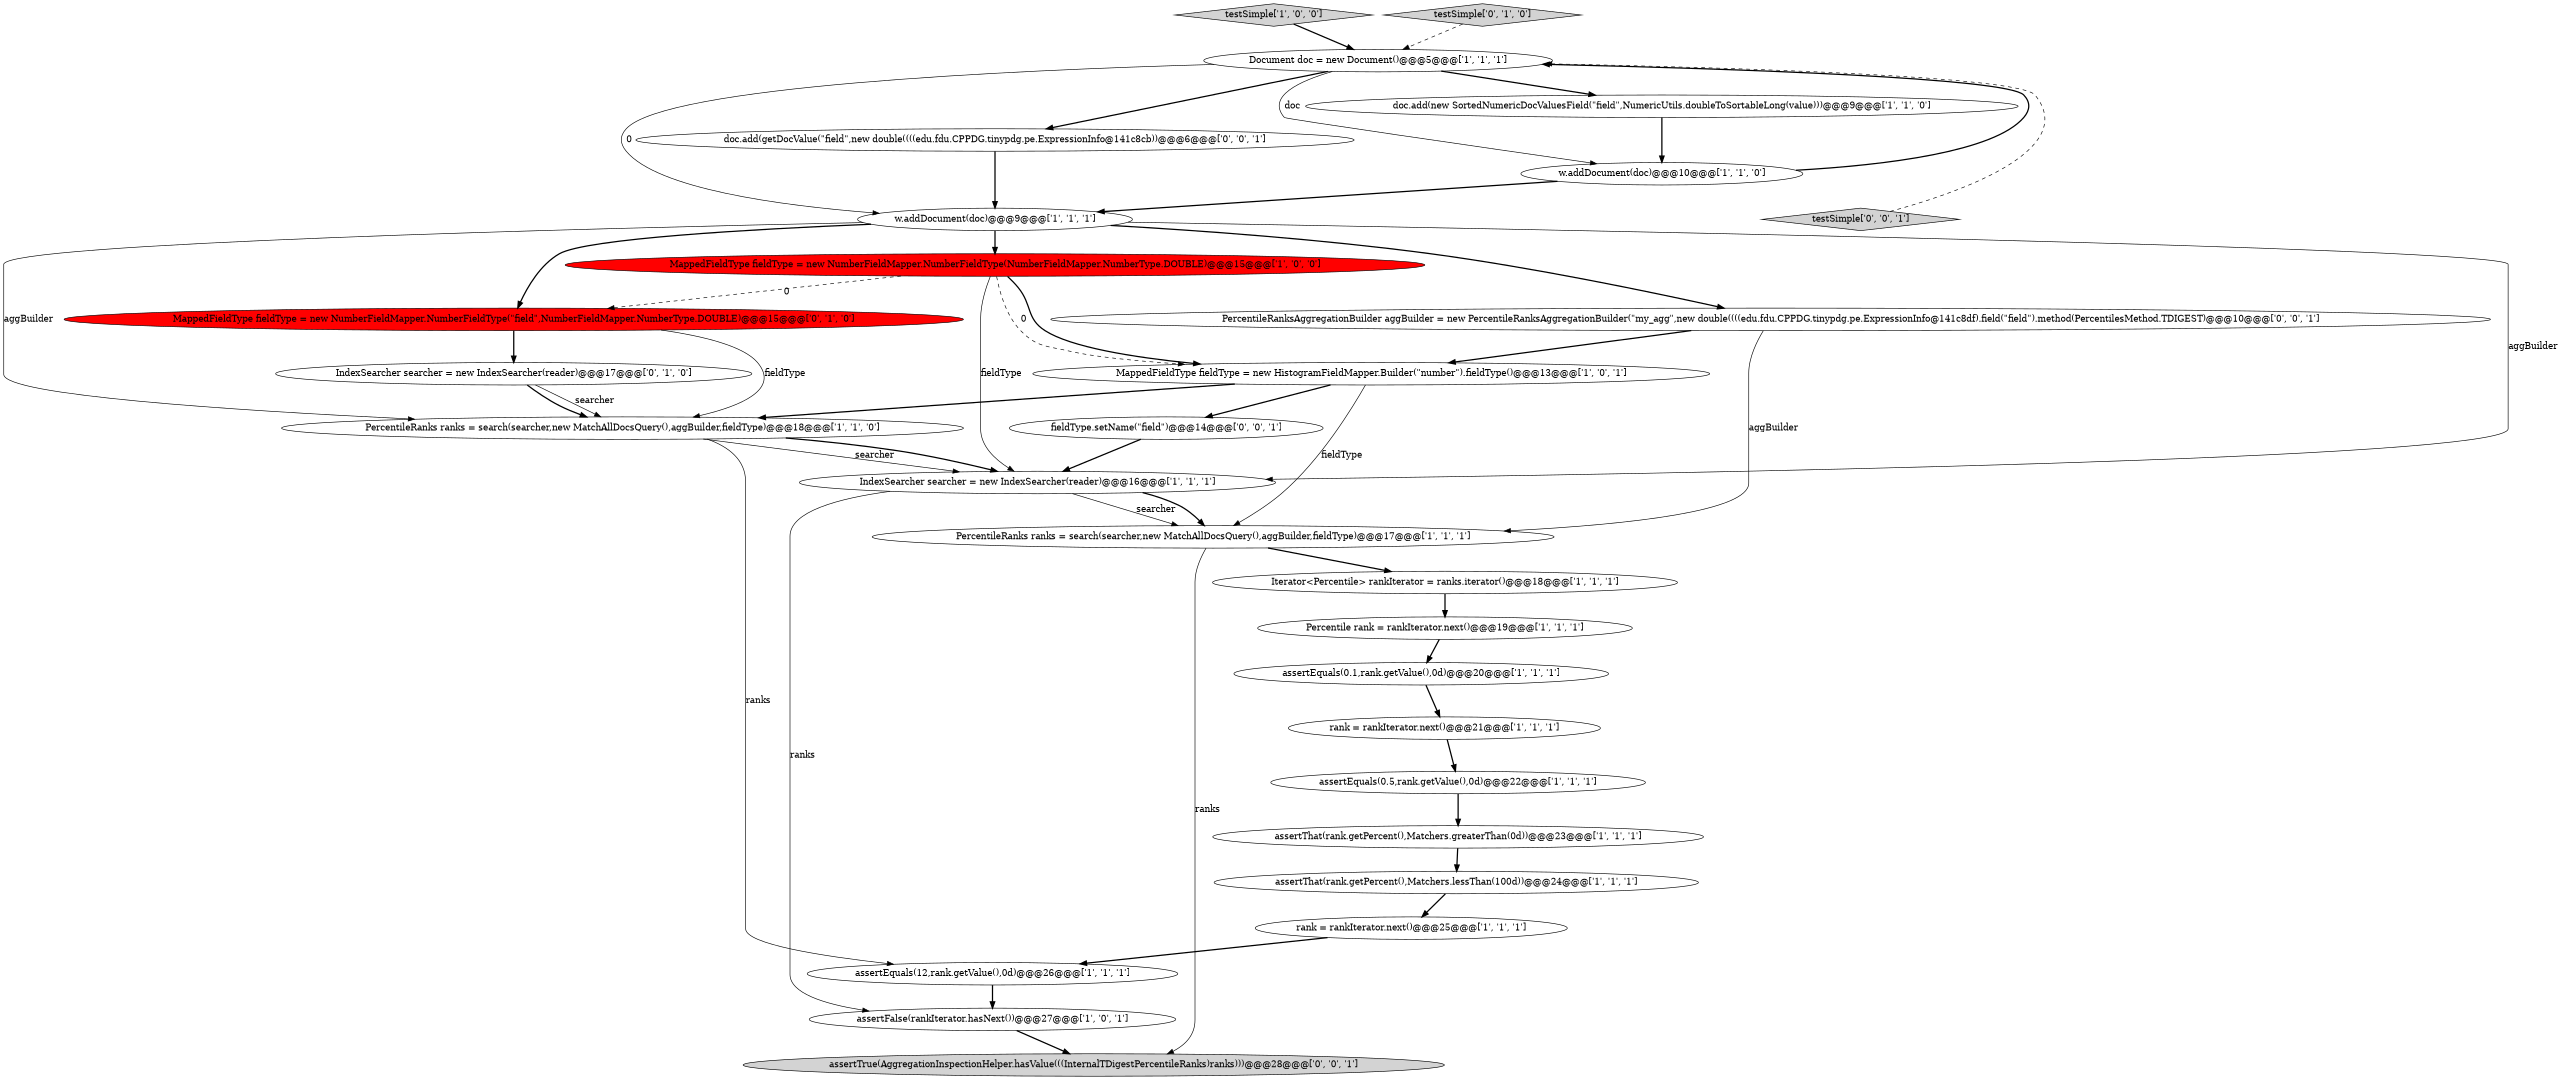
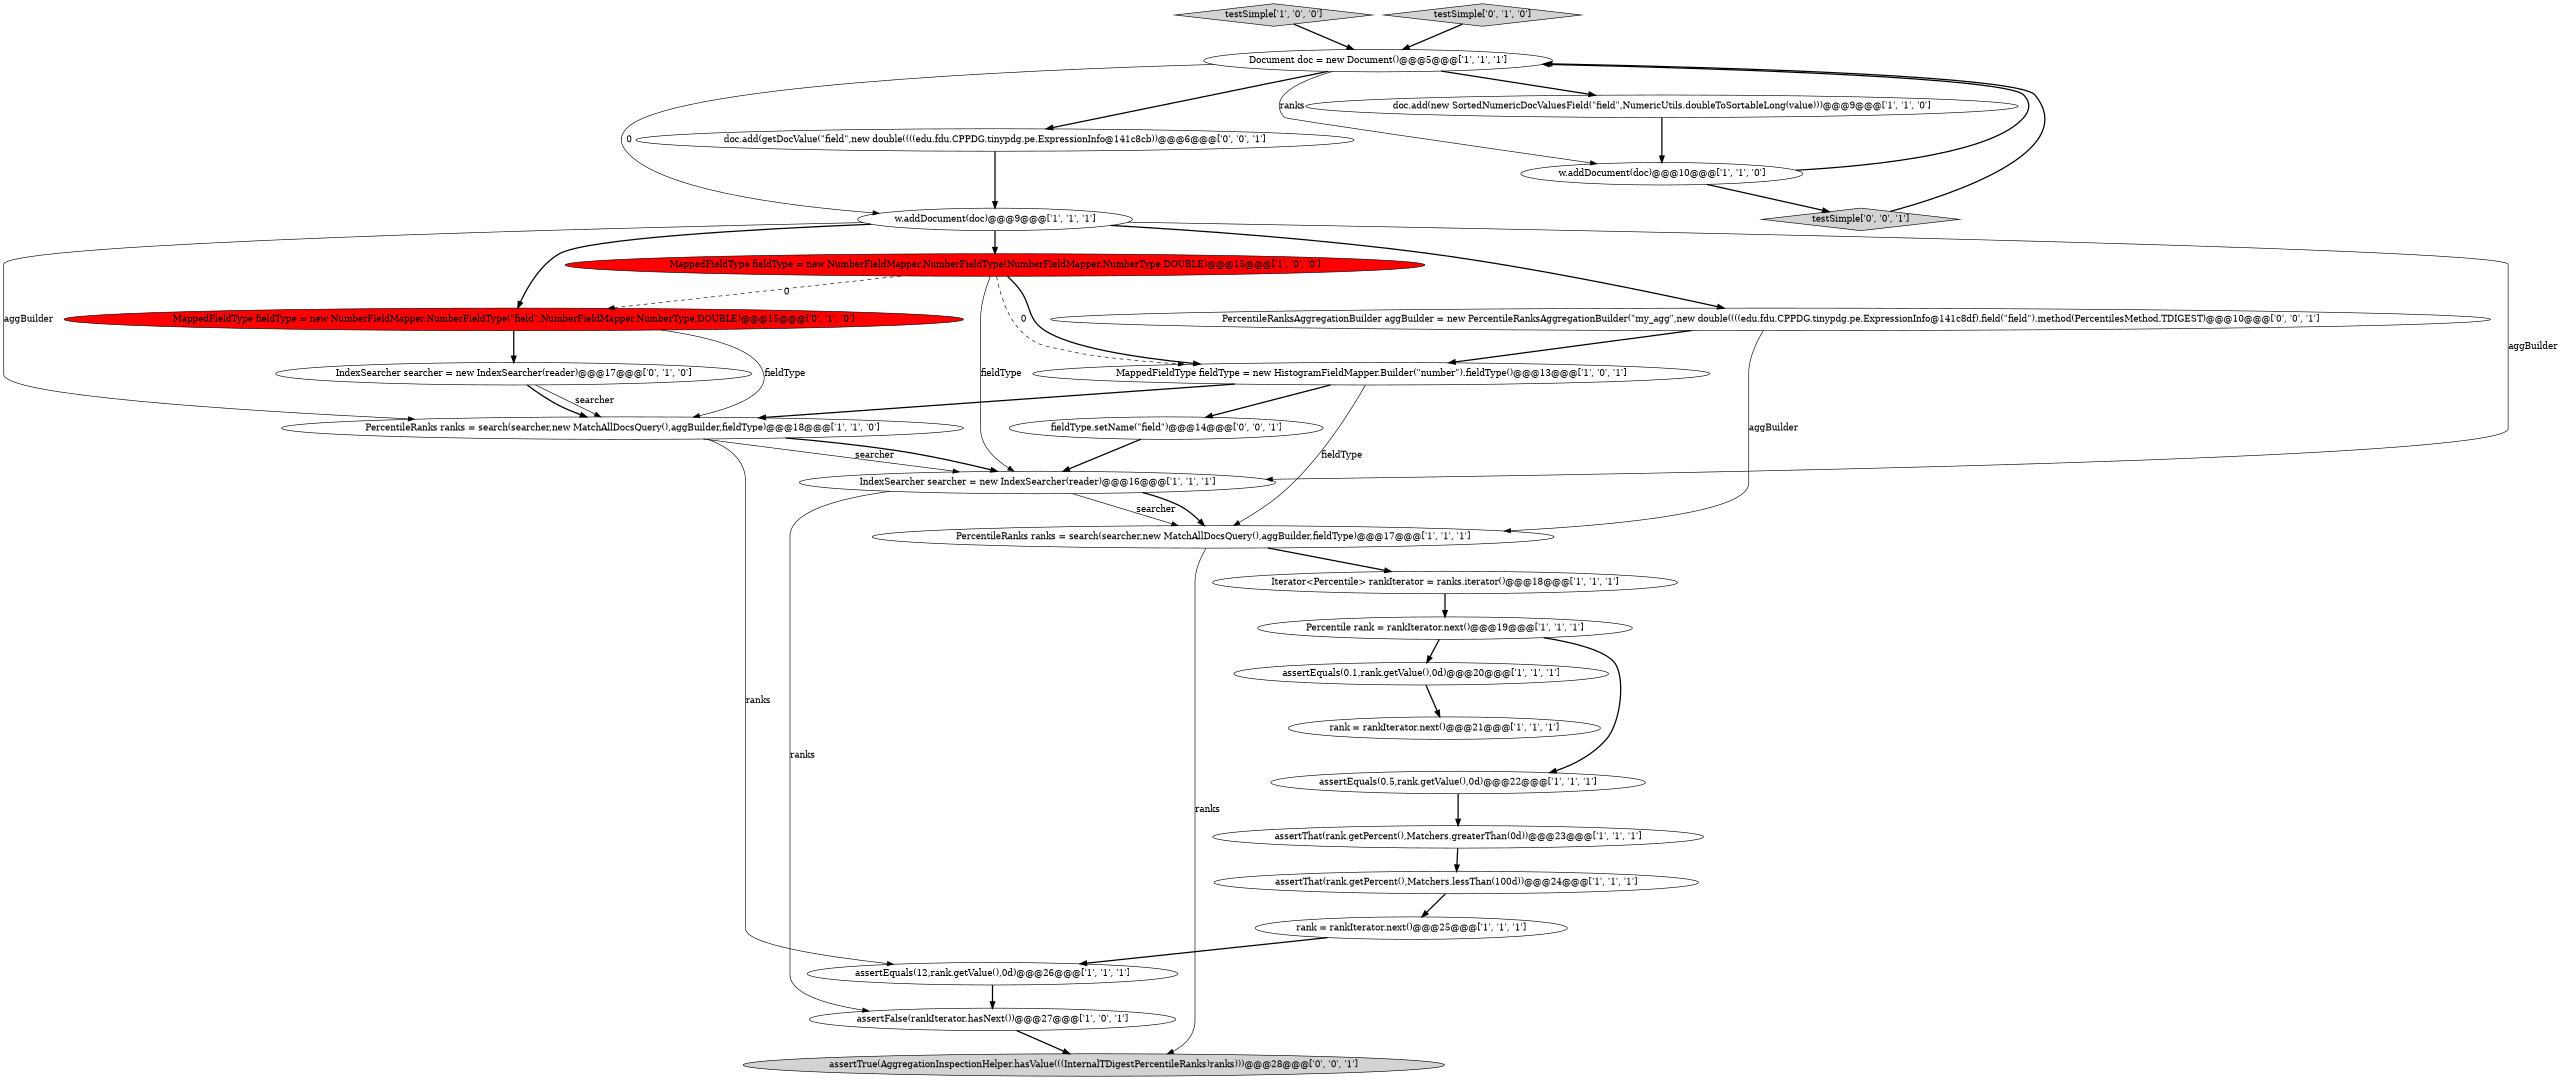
(1436, 36) -> (1436, 36)
(2023, 90) -> (2023, 90)
(1292, 106) -> (1292, 106)
(1331, 196) -> (1765, 197)
(1450, 752) -> (1620, 694)
